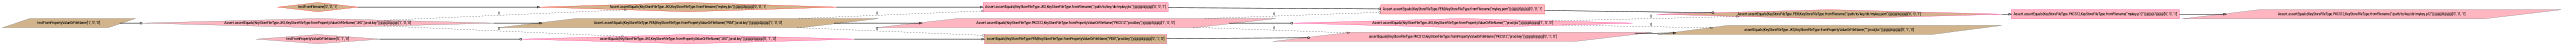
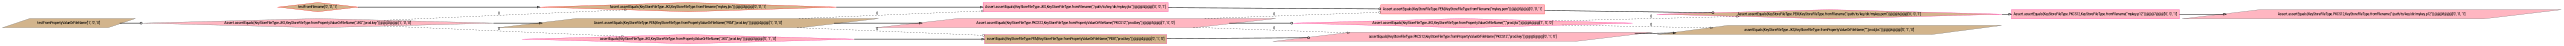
(318, 39) -> none
